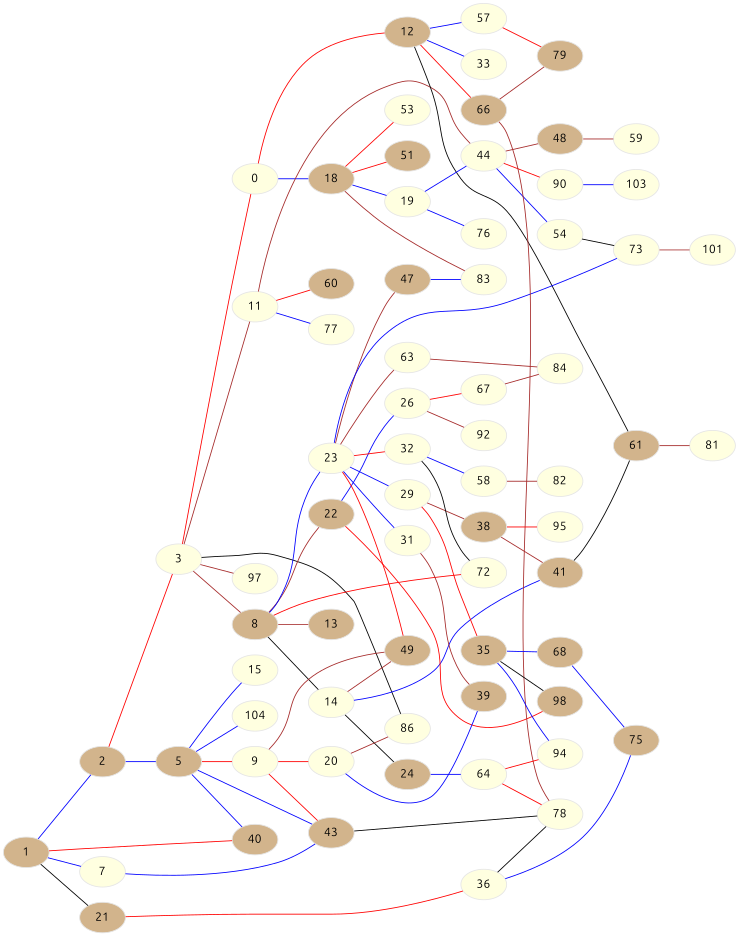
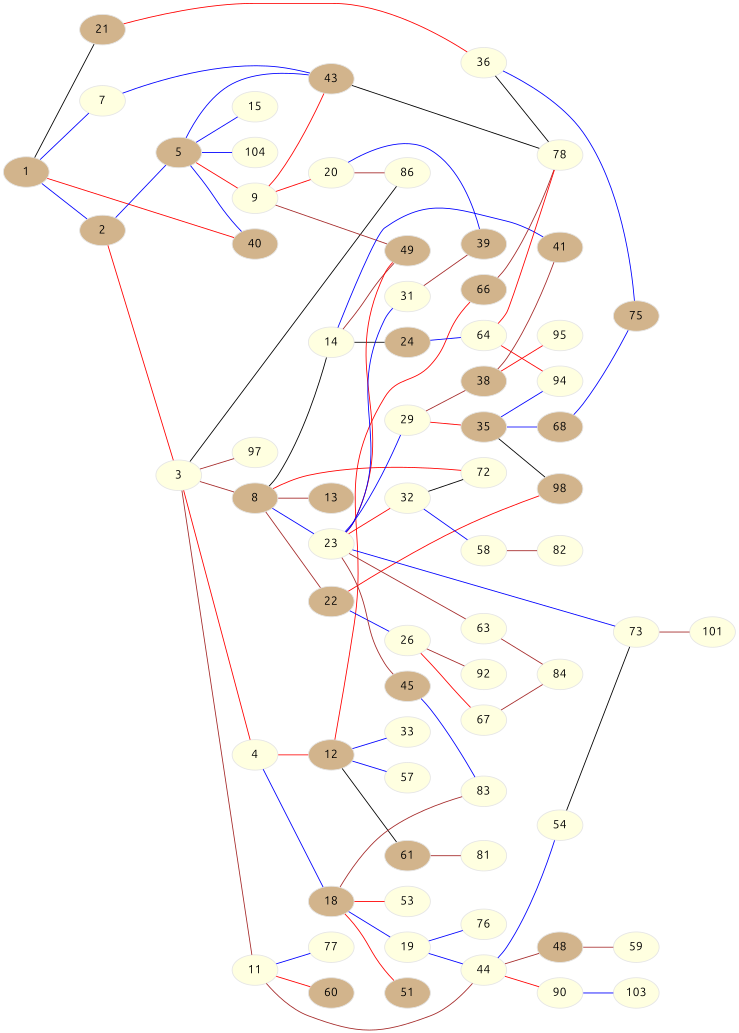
(560, 56) -> none
(255, 179) -> (255, 755)
(408, 280) -> (408, 686)
(605, 513) -> none
